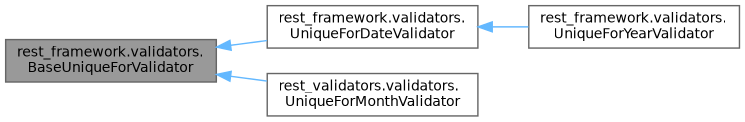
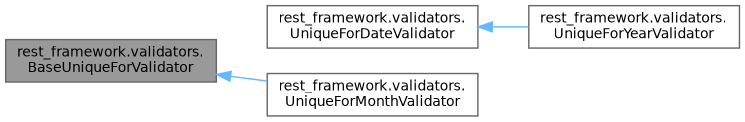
(249, 43) -> none
(373, 95) -> (373, 95)
